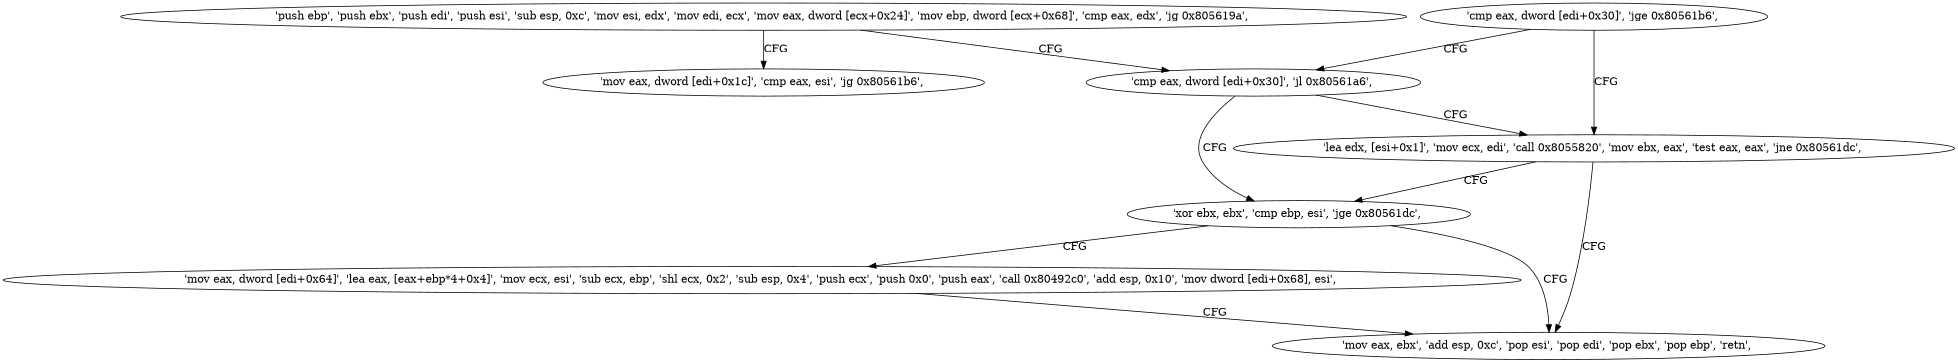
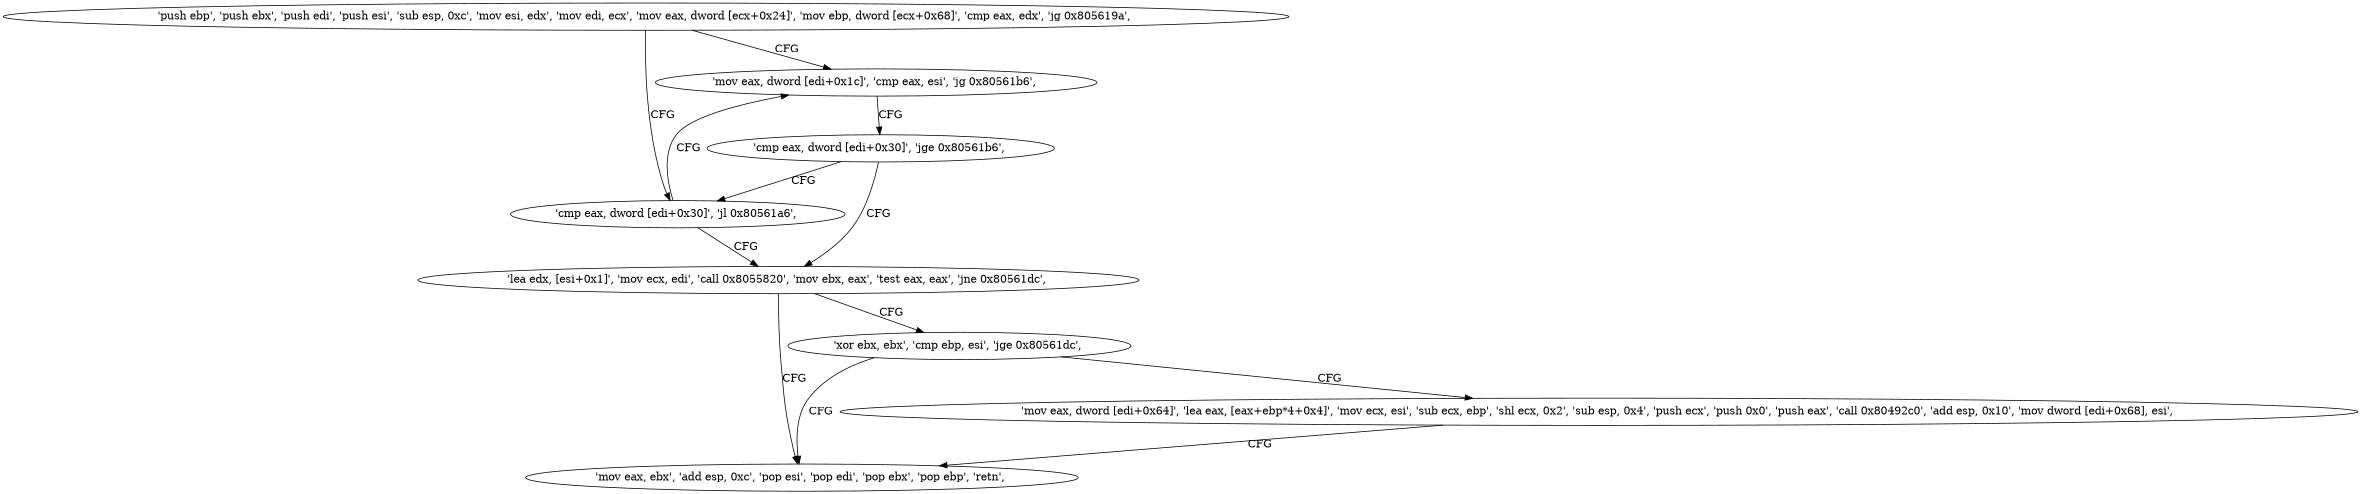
none -> (878, 112)
(1199, 152) -> (694, 122)
